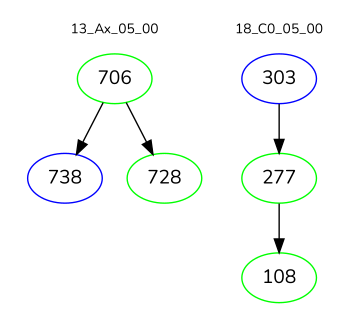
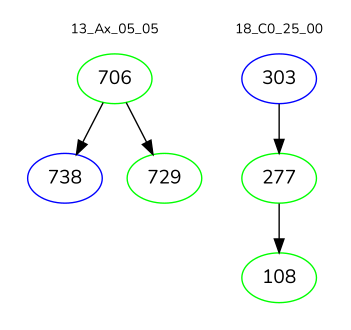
(115, 30) -> (115, 30)
(279, 30) -> (279, 30)
(164, 178) -> (164, 178)
